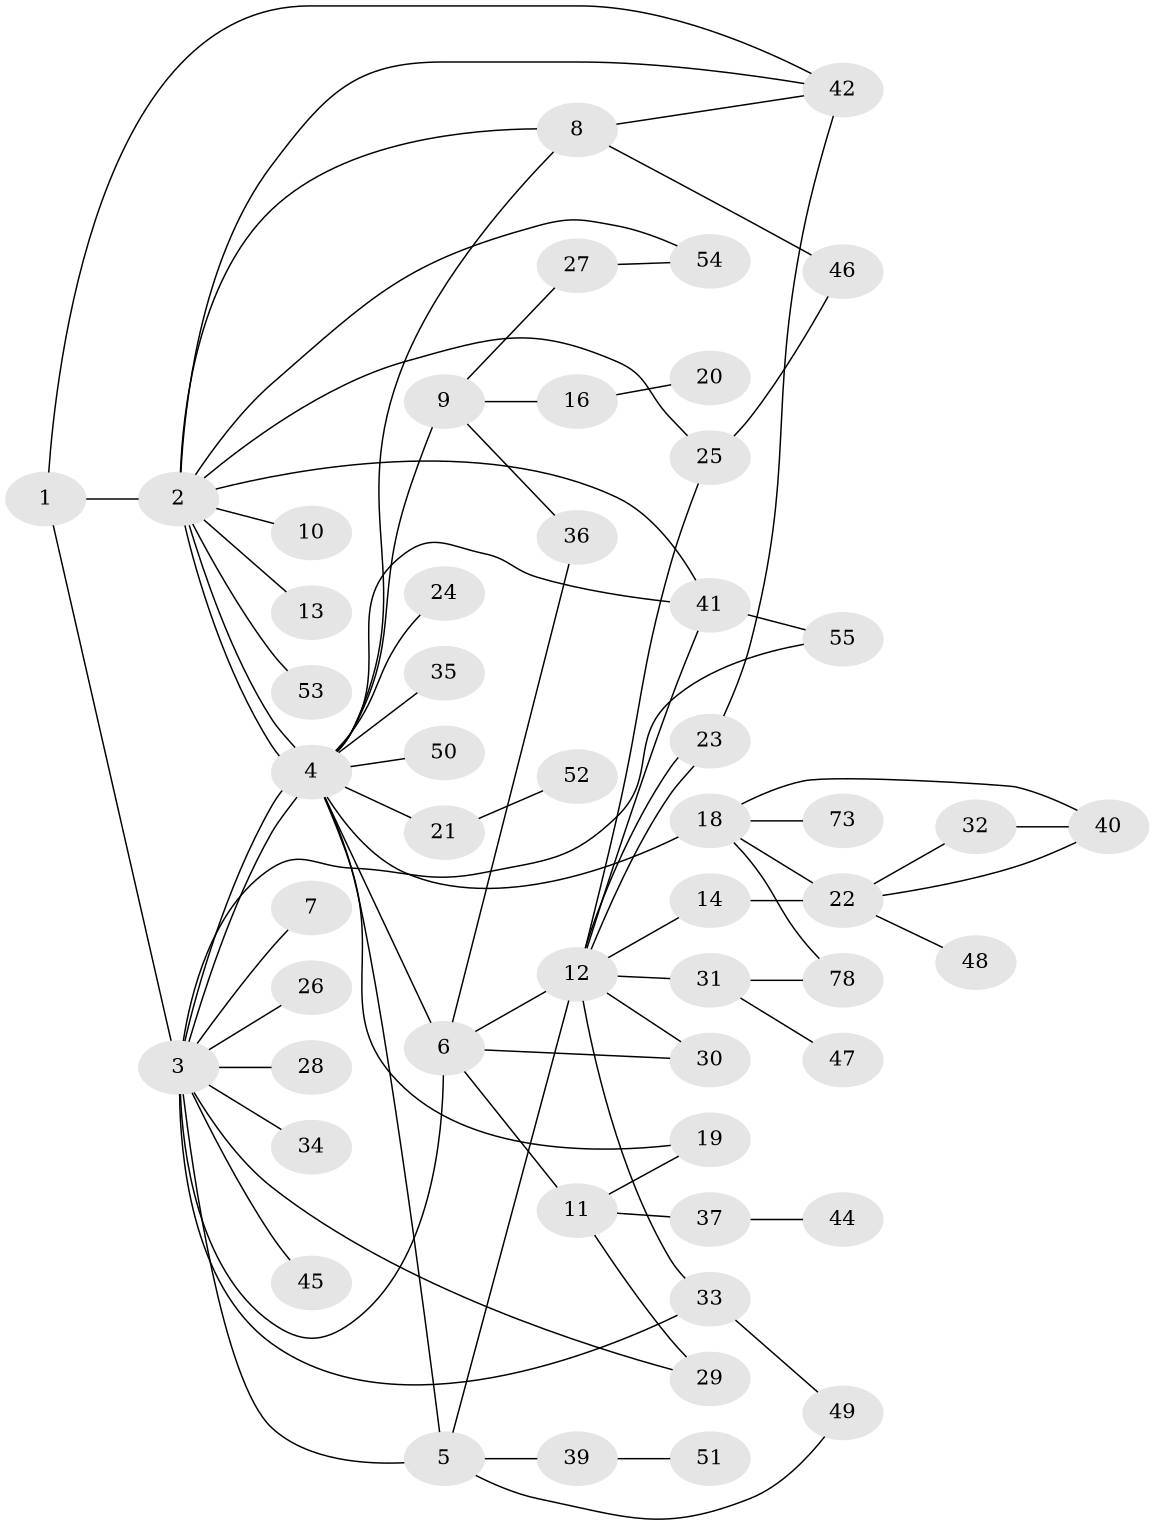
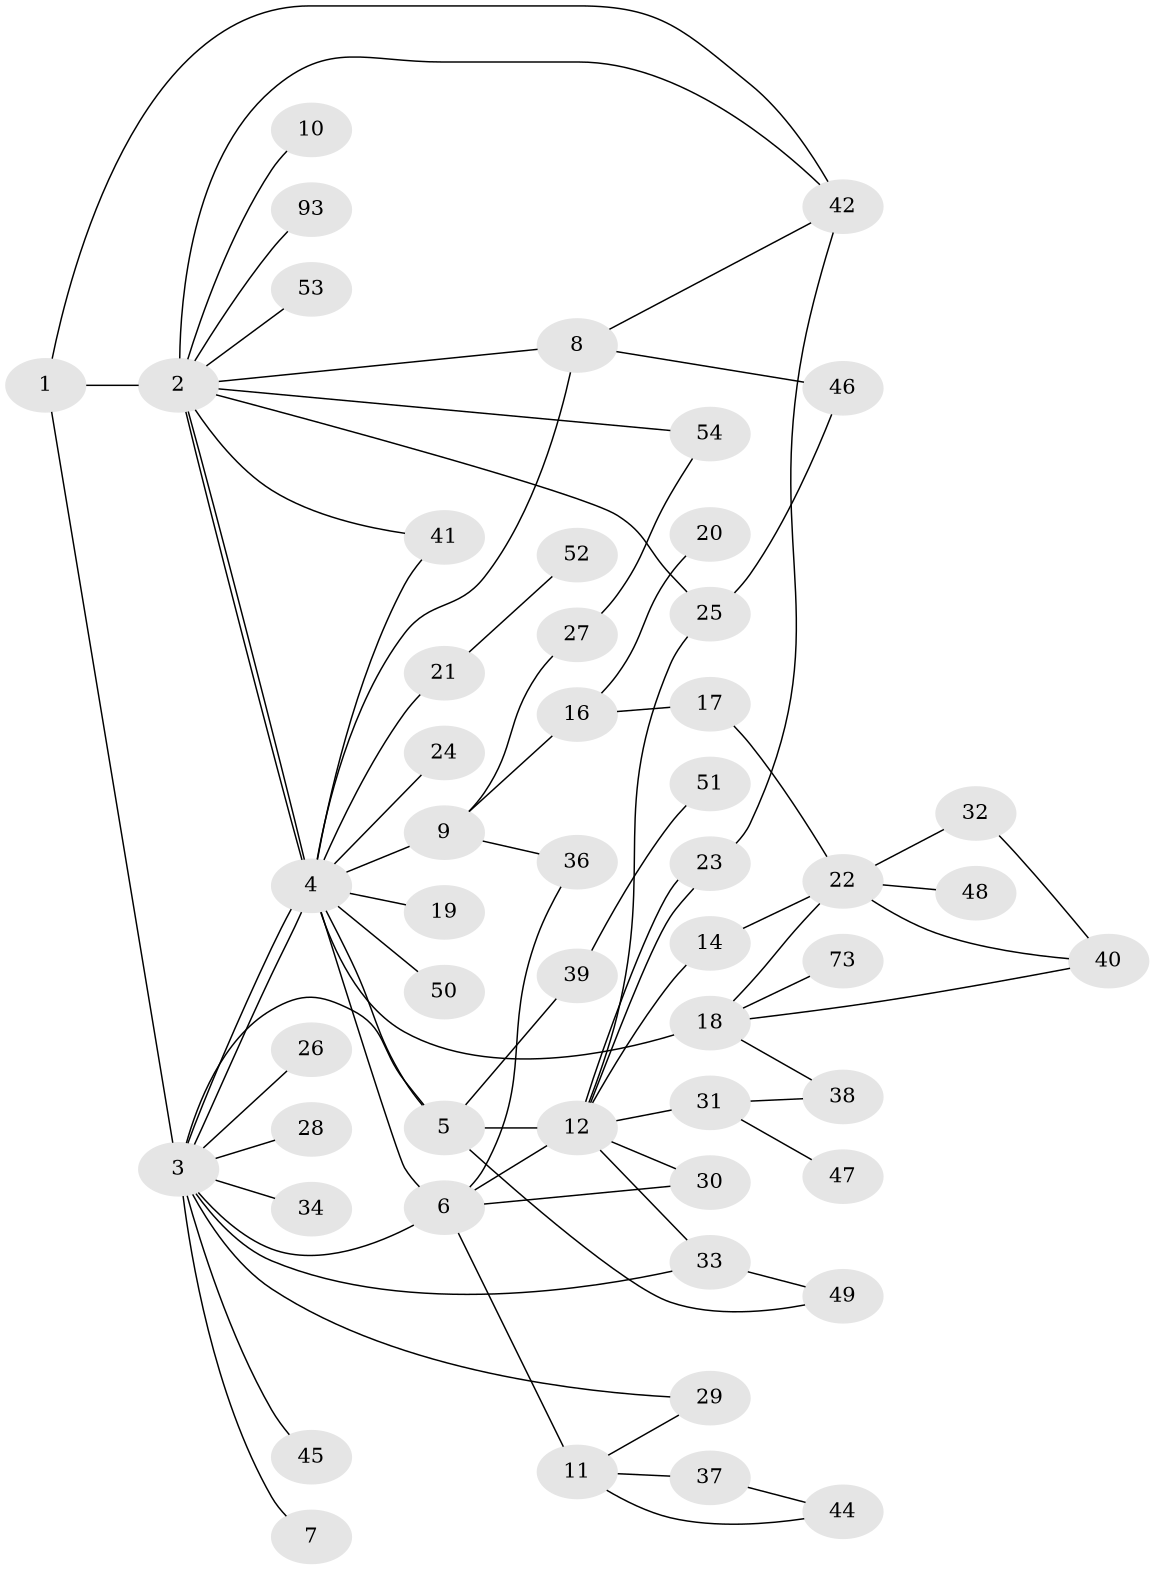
(312, 613) -> (312, 210)
(843, 639) -> none
(444, 673) -> none
none -> (710, 704)
(629, 820) -> none
(843, 980) -> (843, 1097)
(644, 1175) -> (702, 1523)
